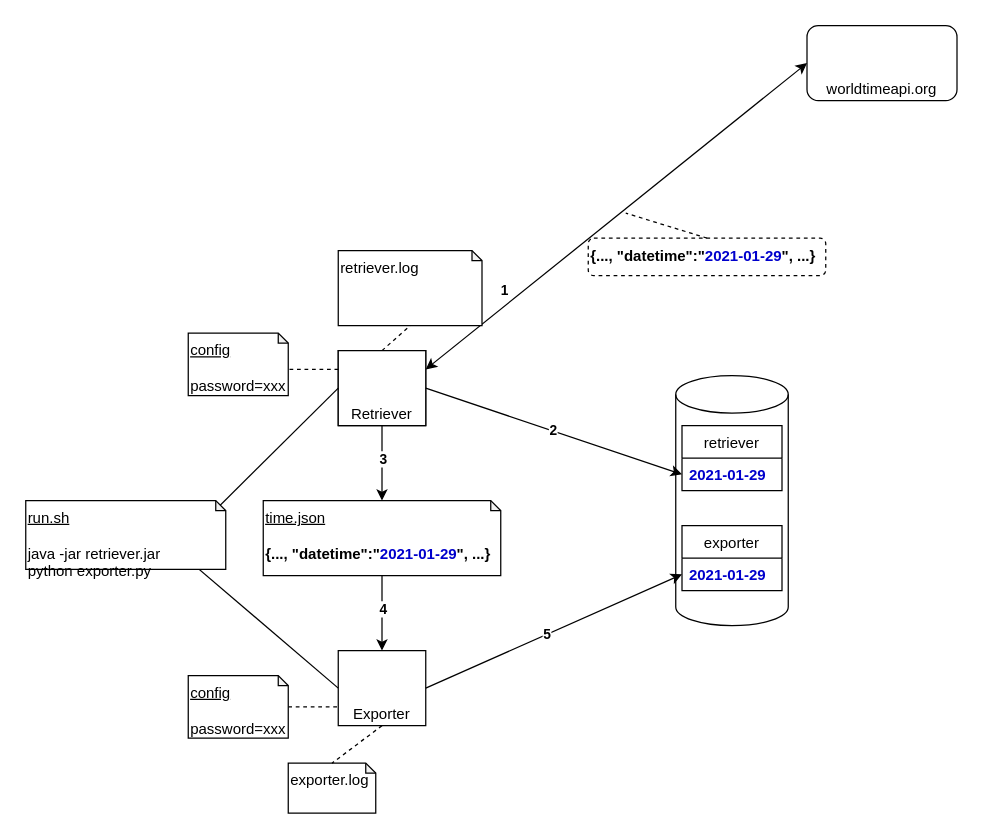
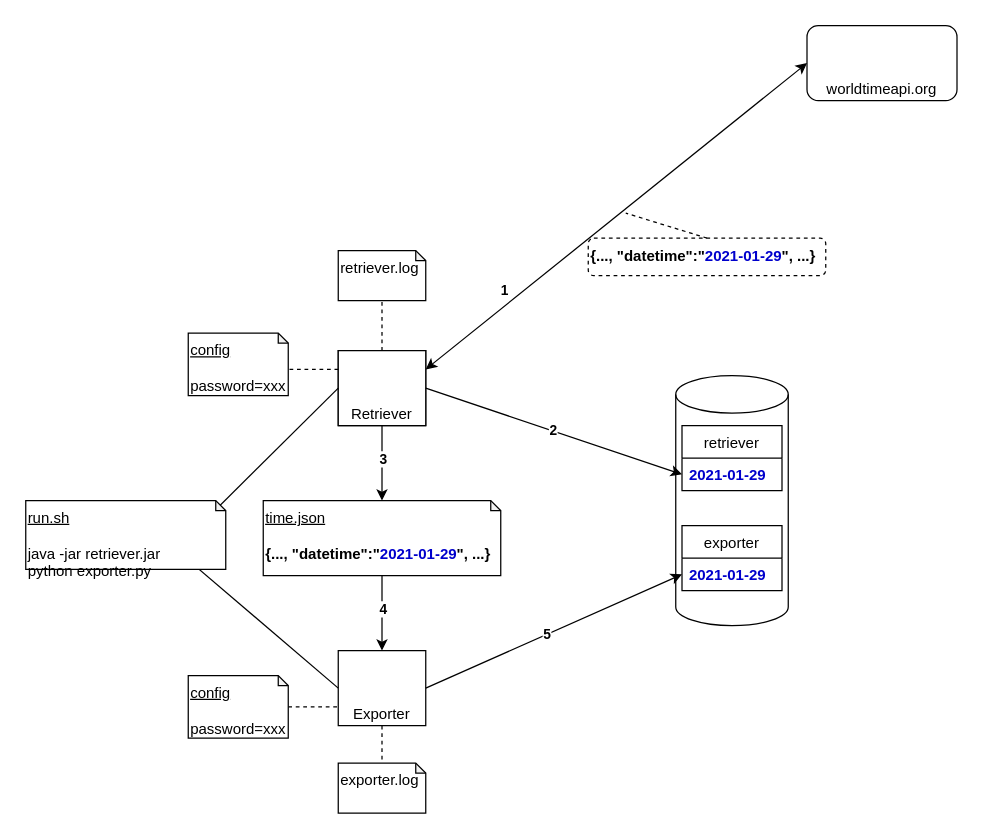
(410, 288) -> (382, 276)
(332, 788) -> (382, 788)
